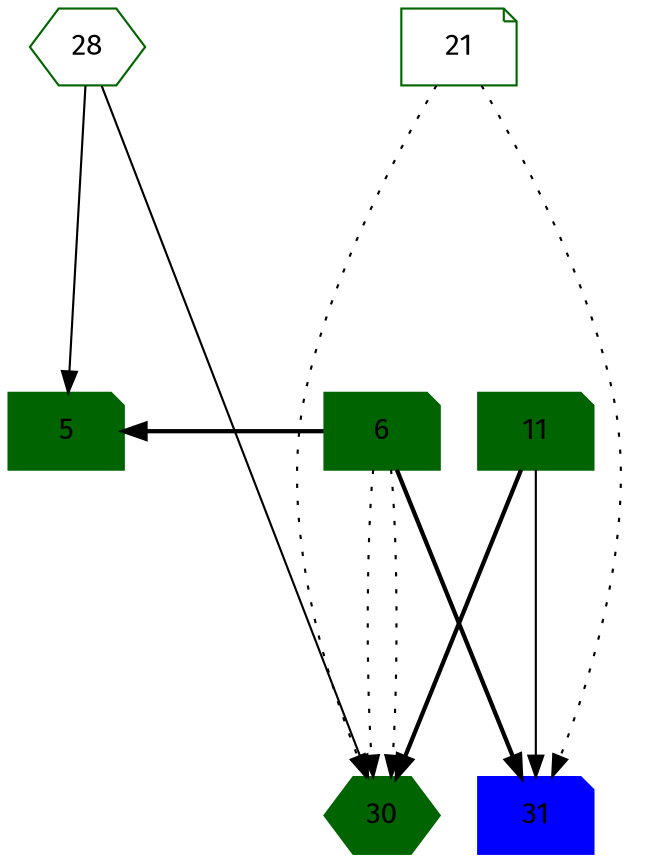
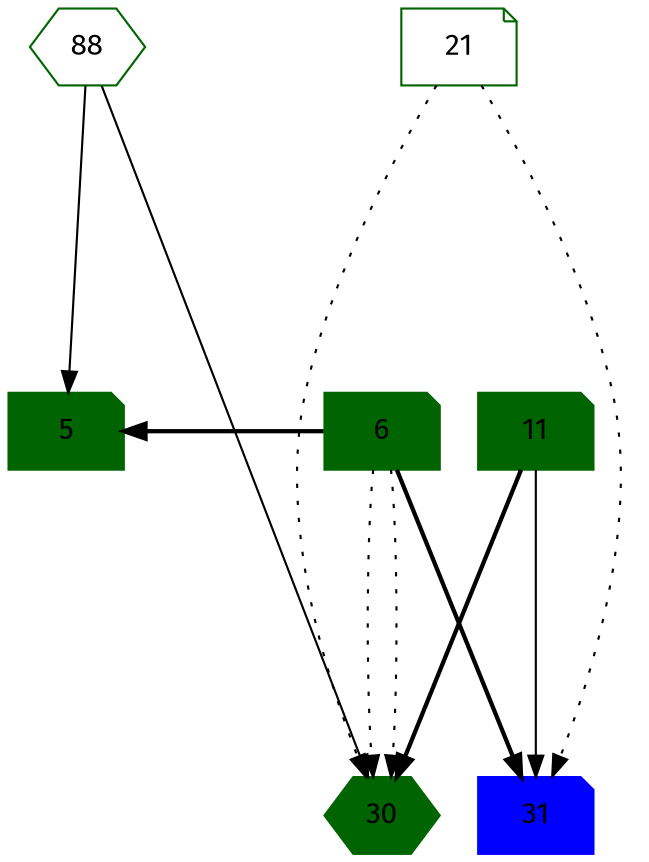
(88, 47) -> (88, 47)
